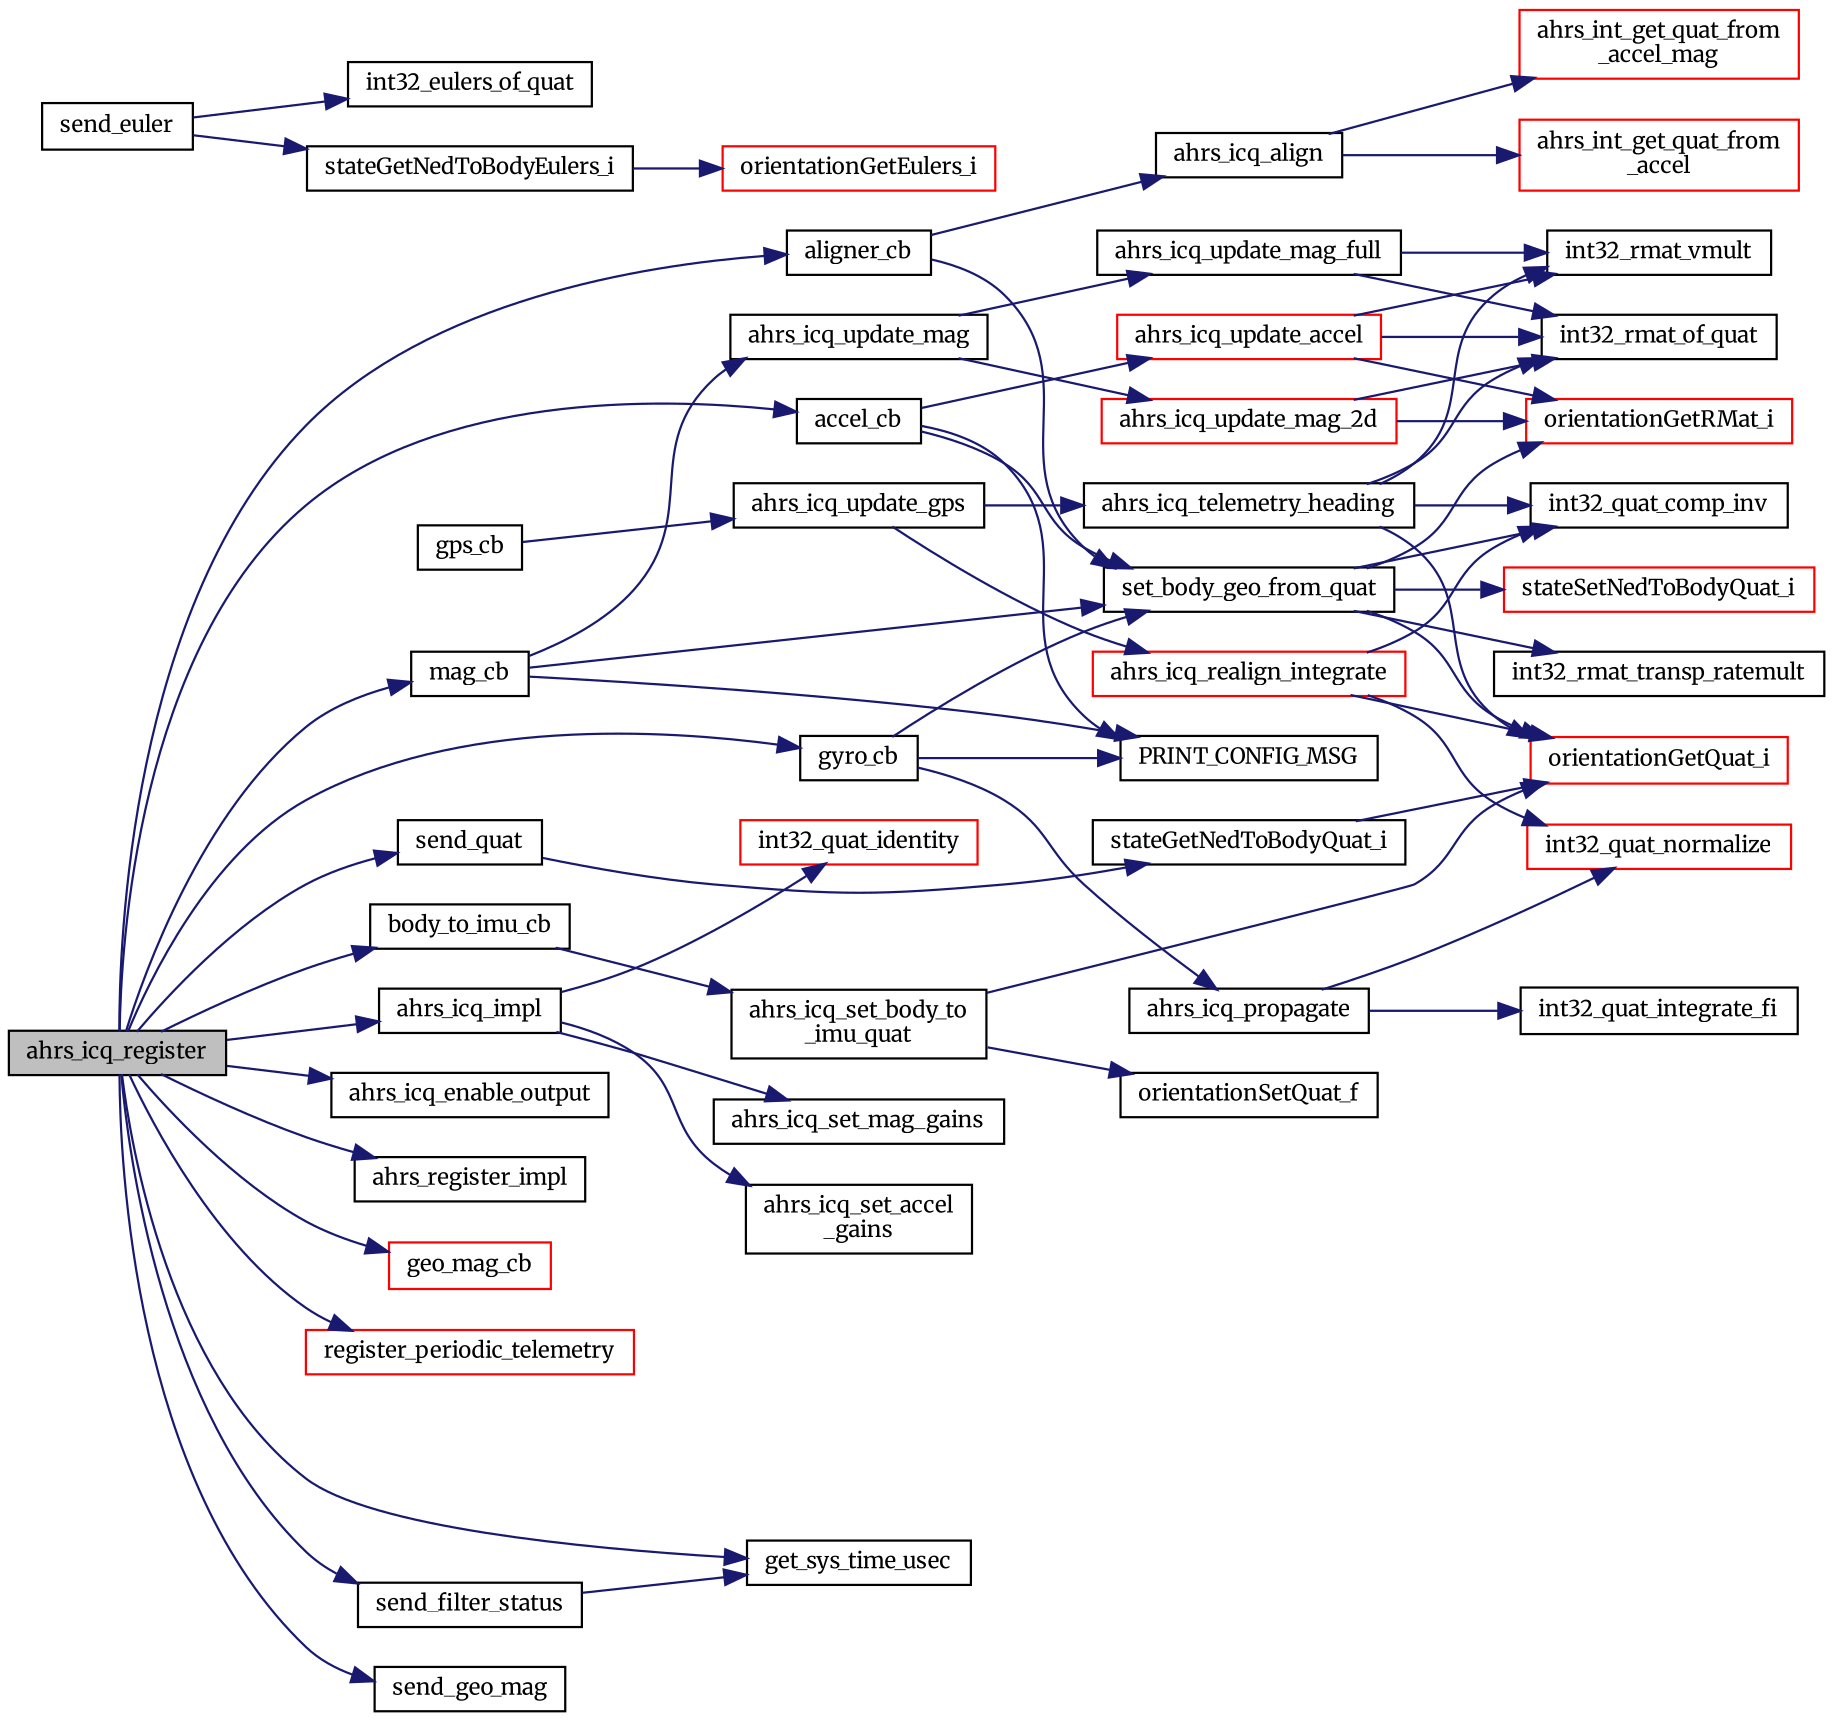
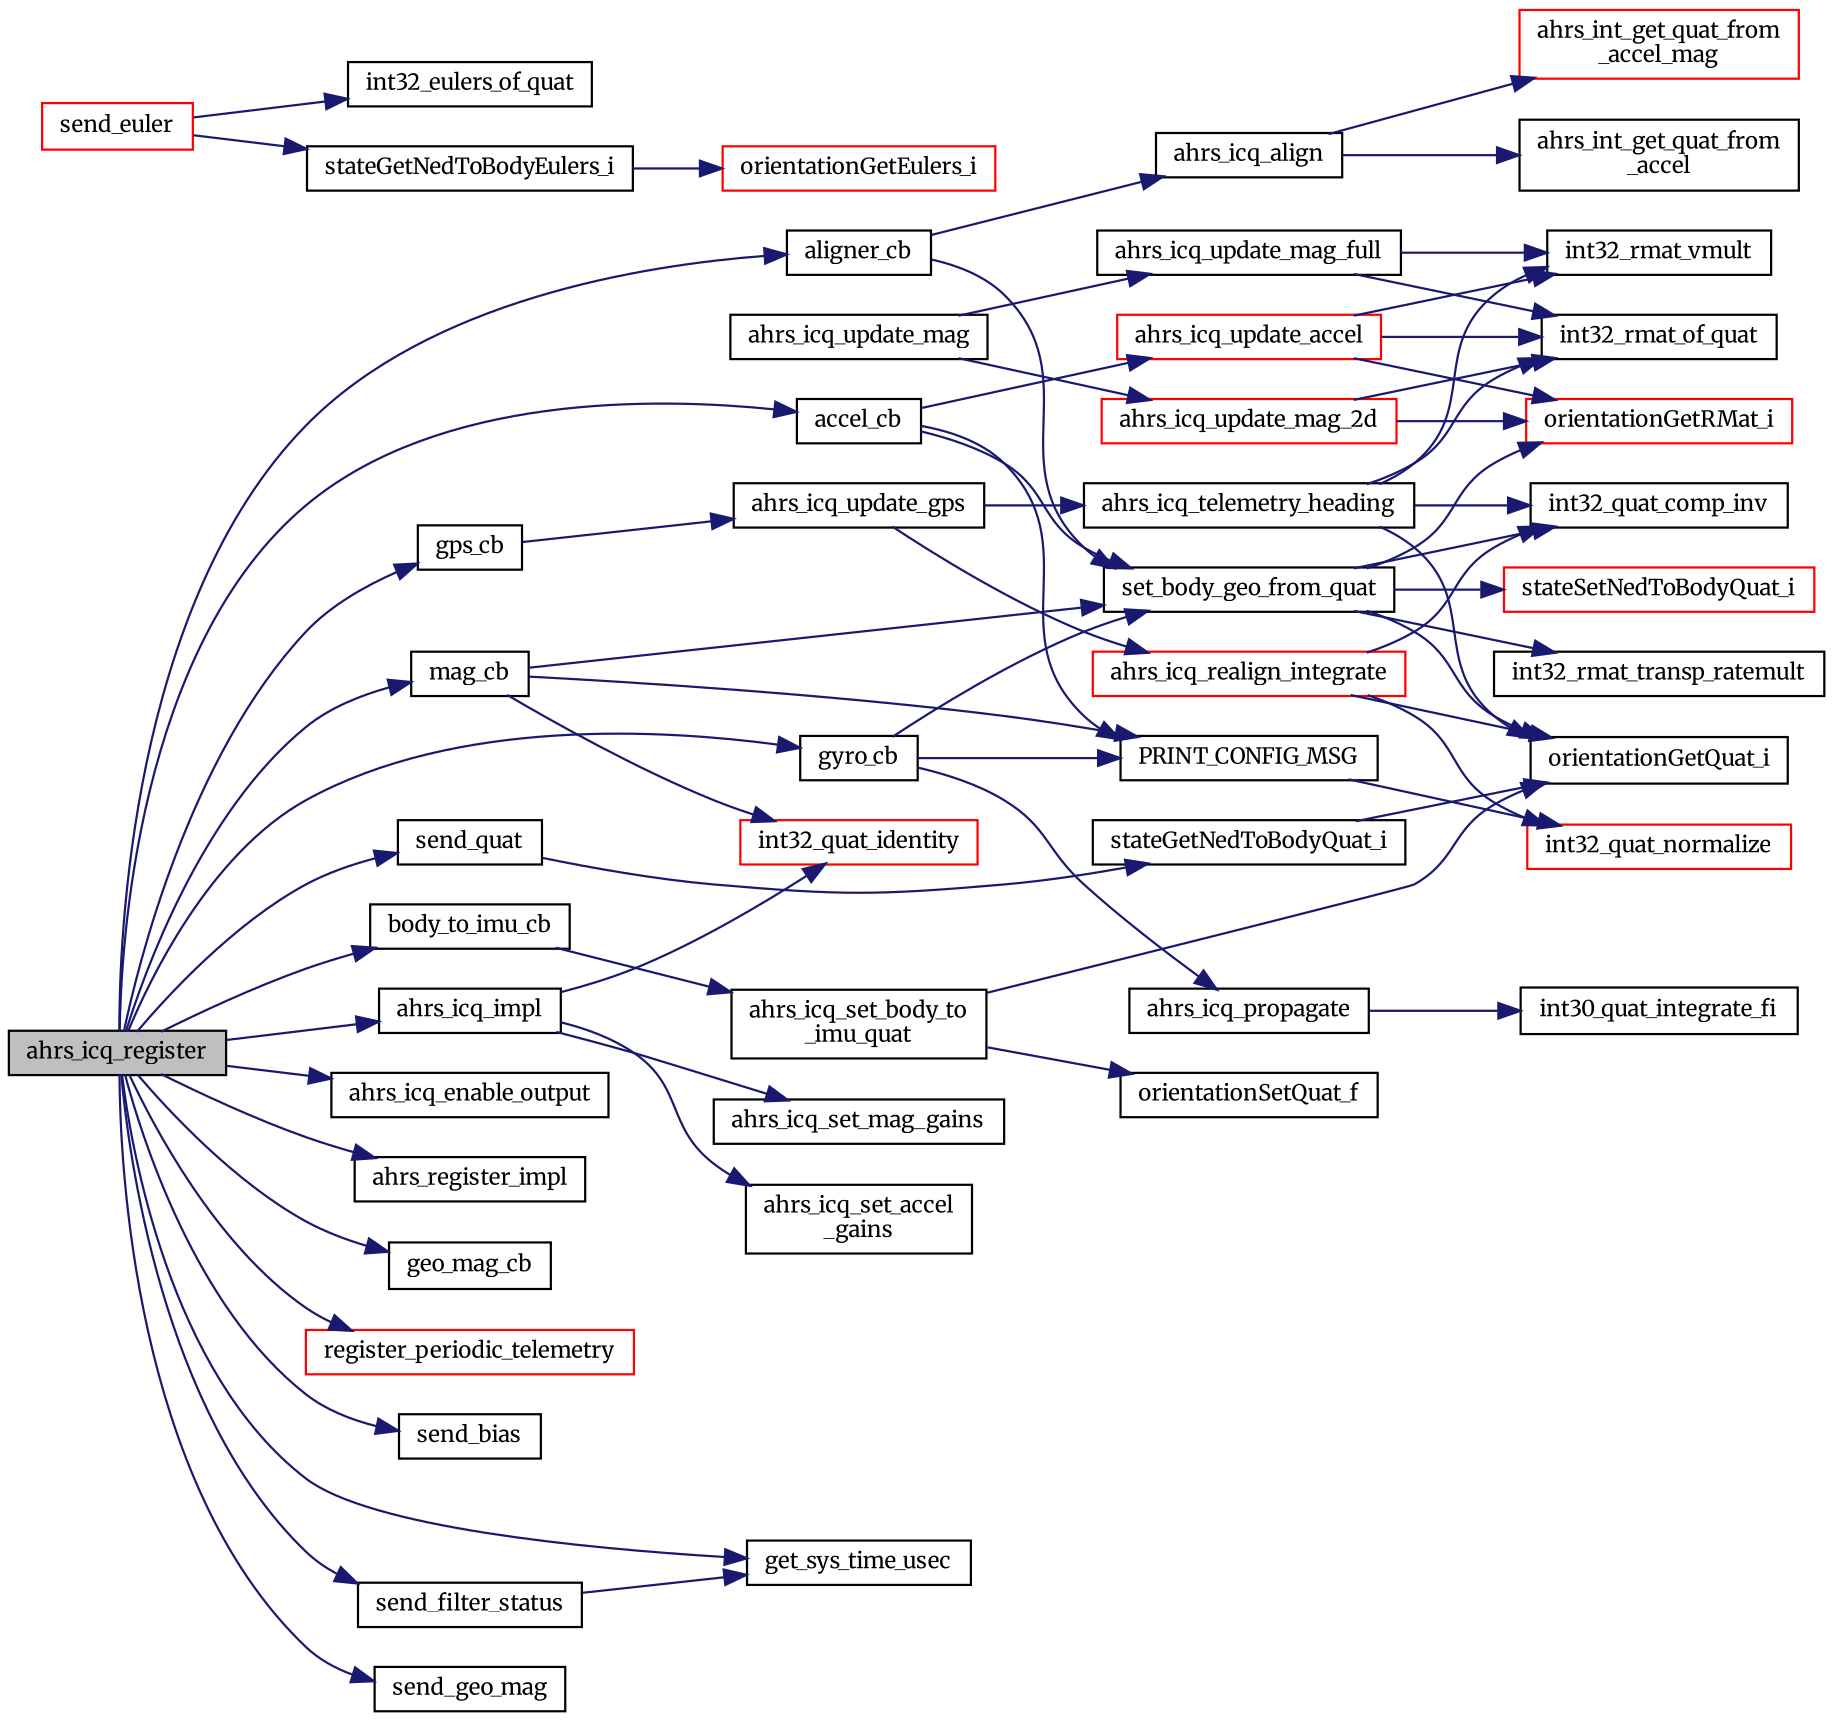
(117, 126) -> (117, 126)
(1659, 155) -> (1659, 155)
(660, 546) -> (628, 761)
(1659, 760) -> (1659, 760)
none -> (213, 771)
(1460, 939) -> (1415, 794)
(1659, 1011) -> (1659, 1011)
(470, 1266) -> (470, 1266)
none -> (470, 1436)
